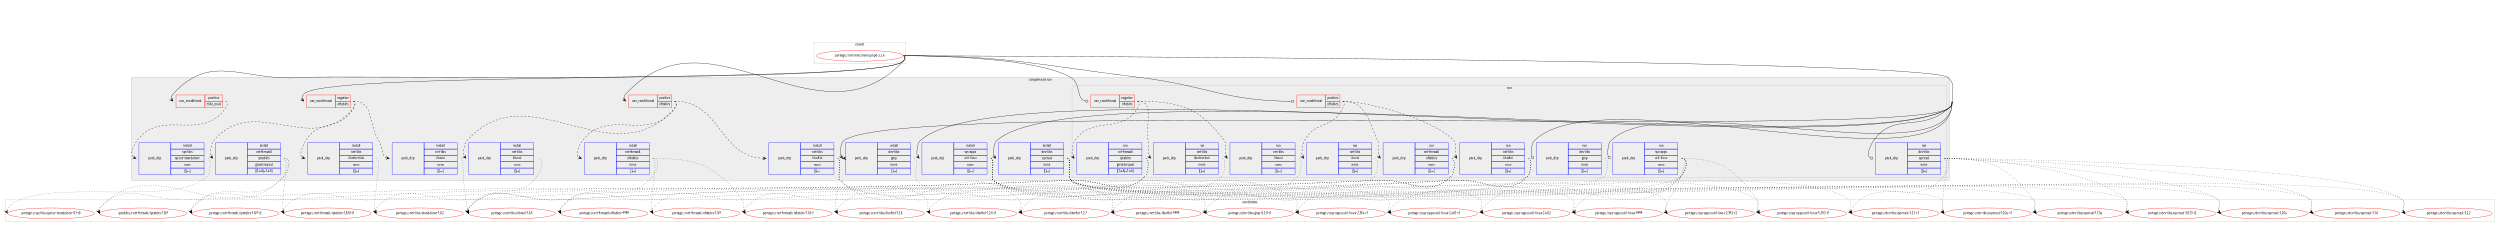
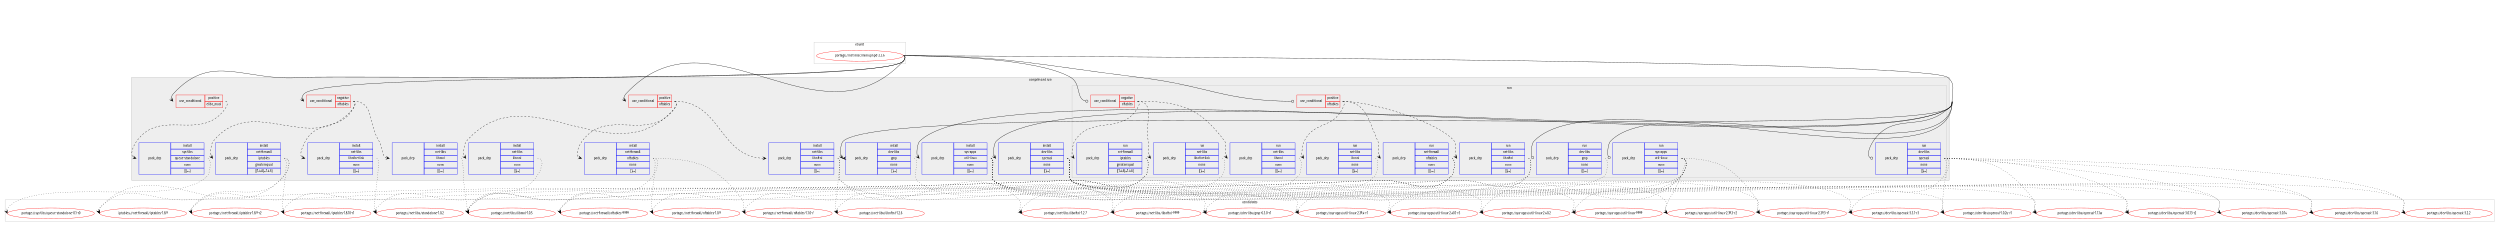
(973, 213) -> none
(1803, 213) -> (1803, 213)
